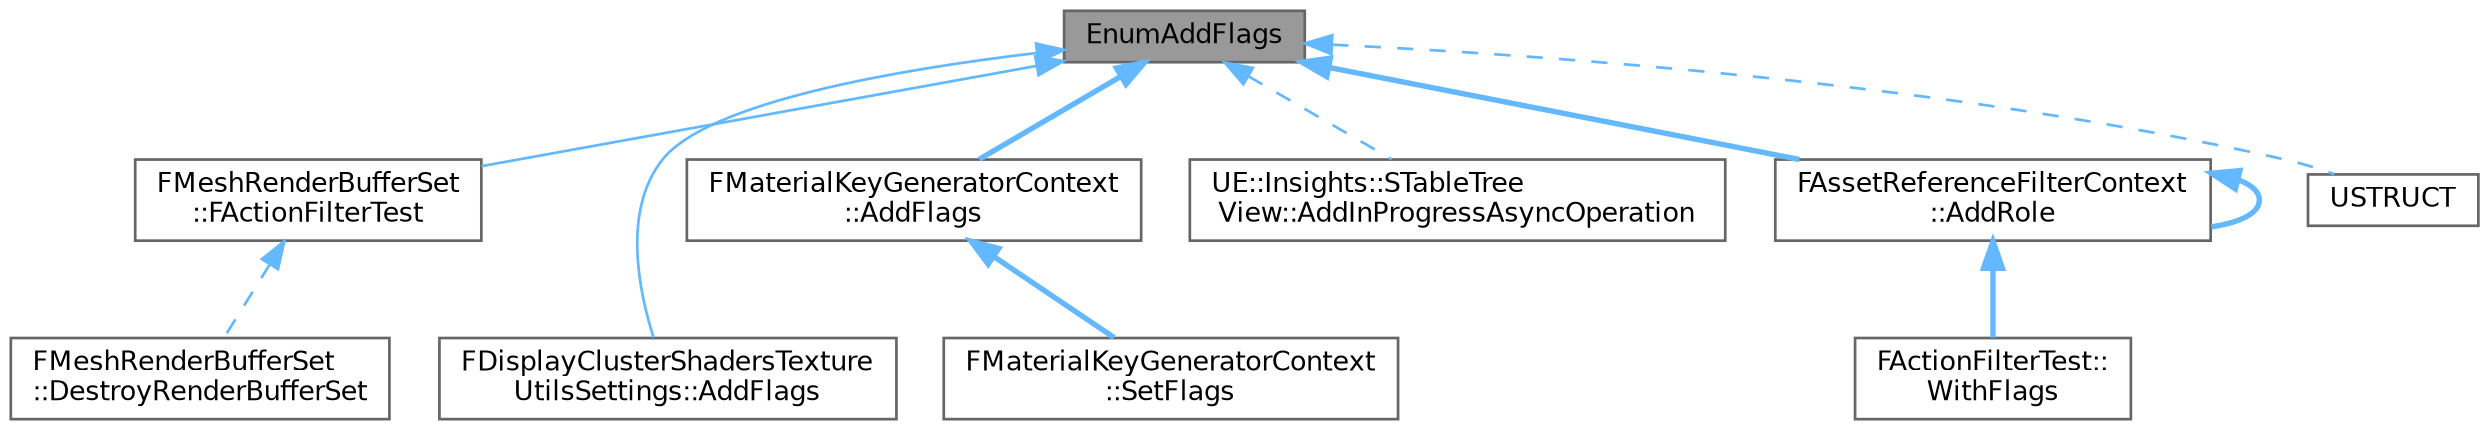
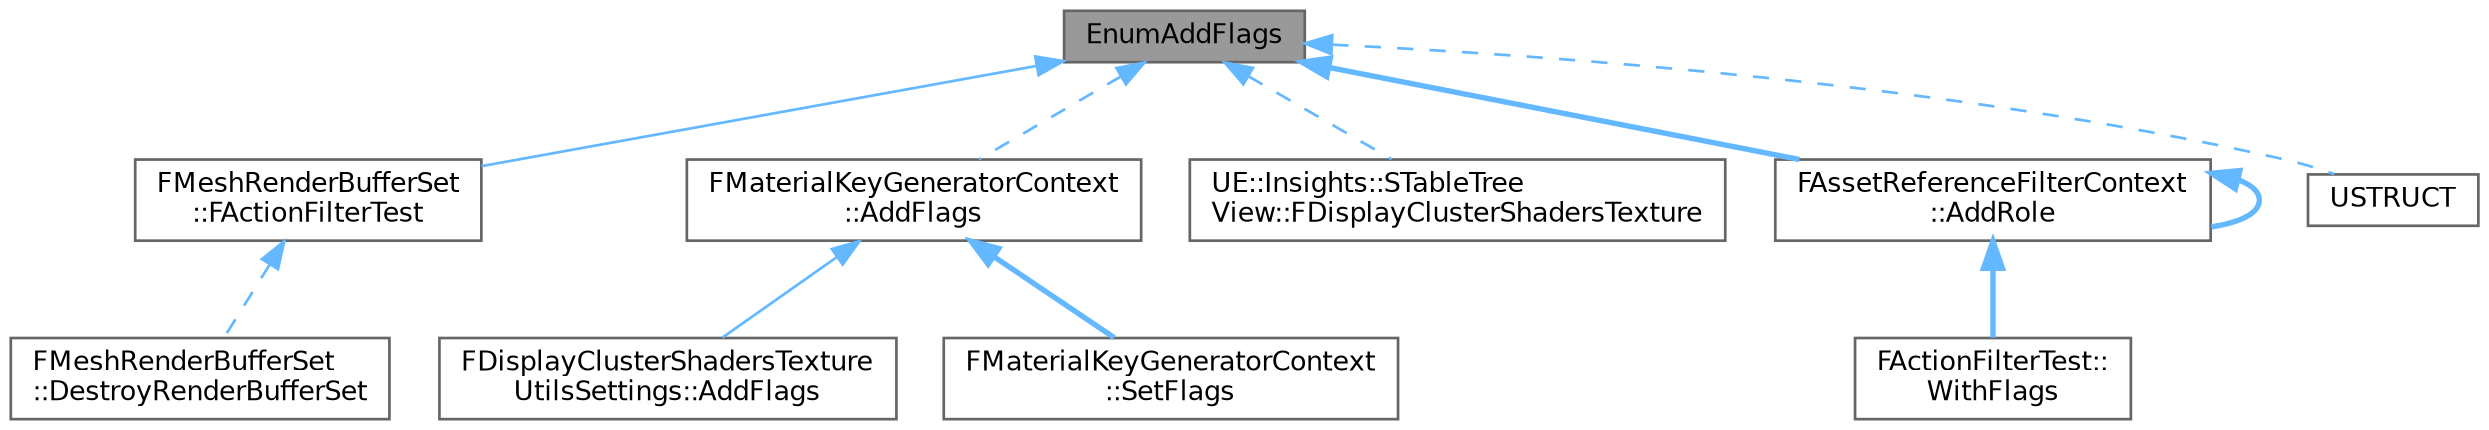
(1050, 118) -> (1050, 118)
(676, 148) -> (780, 297)
(1458, 200) -> (1458, 200)
